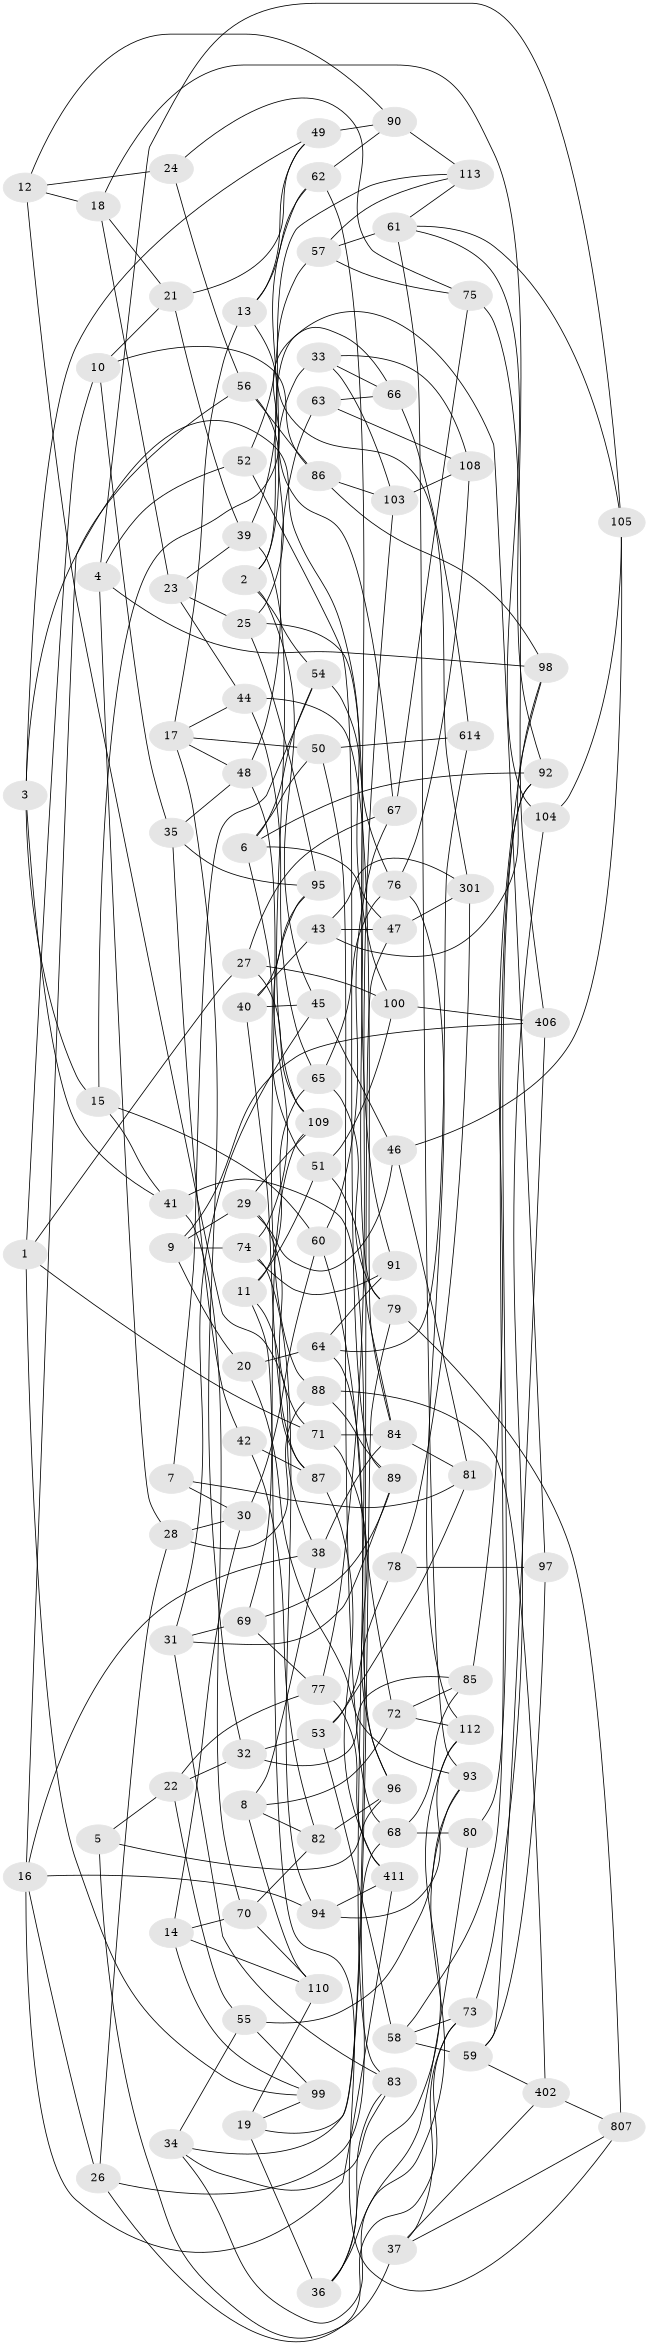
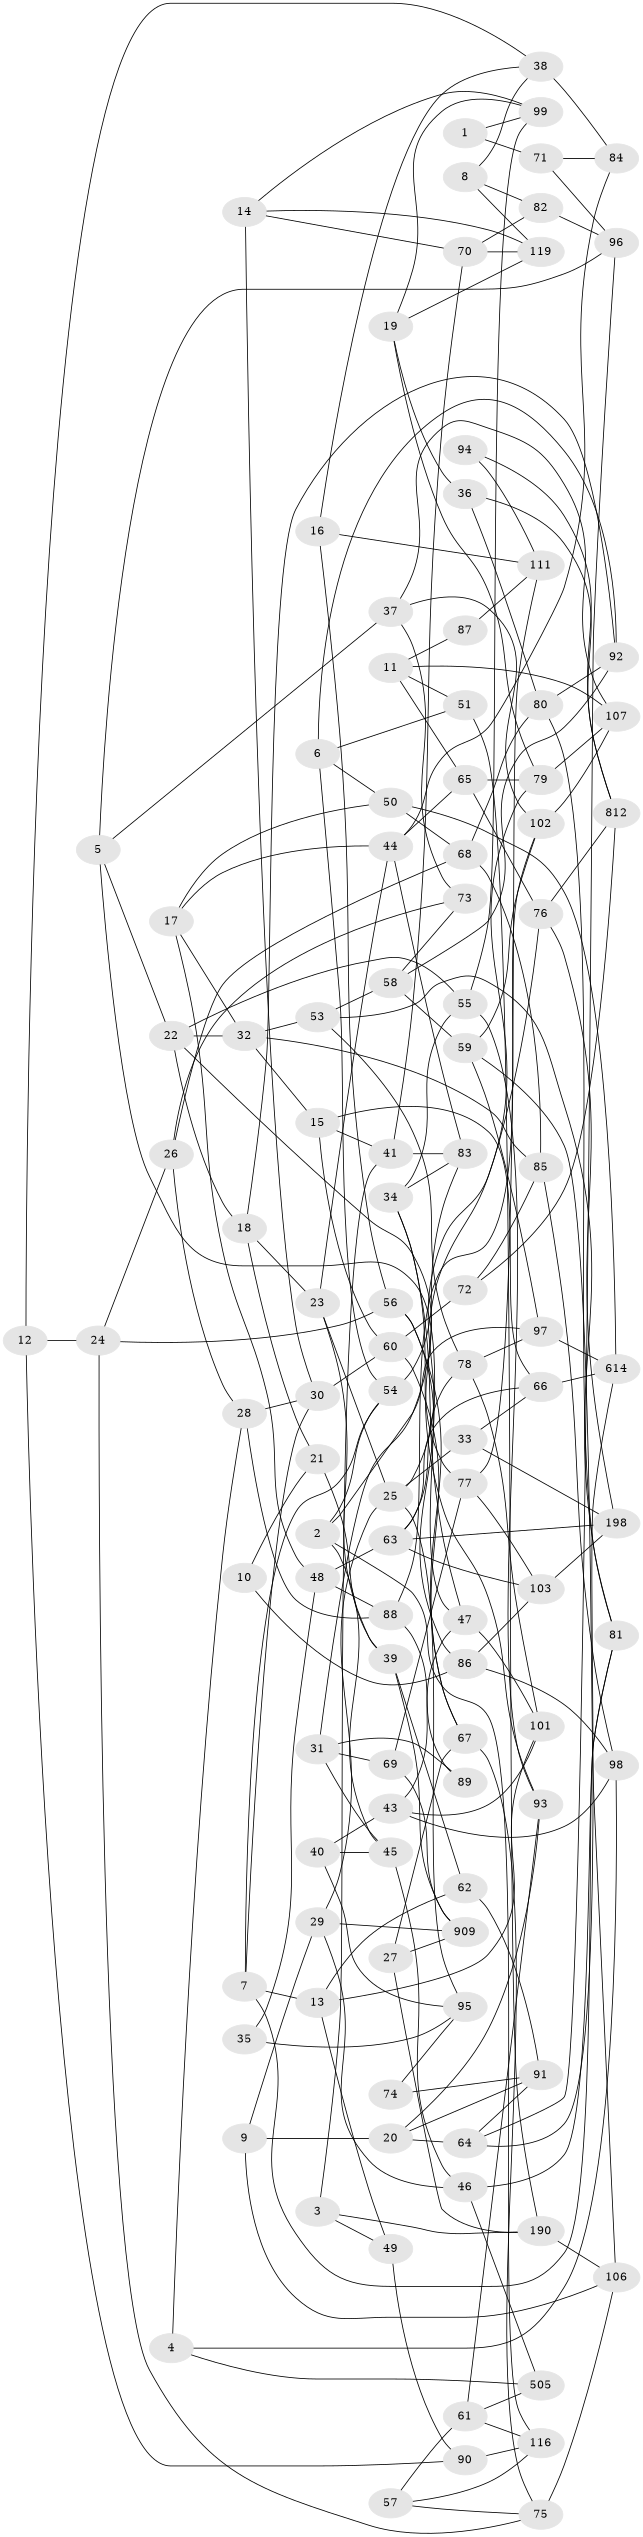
(357, 150) -> none
(470, 175) -> (541, 2443)
(62, 197) -> (196, 1136)
(271, 249) -> none
(370, 431) -> (463, 1570)
(245, 462) -> none
(470, 466) -> (617, 1523)
(622, 522) -> (541, 2386)
(201, 533) -> (281, 1995)
(124, 580) -> none
(50, 810) -> none
(546, 817) -> none
(334, 859) -> (271, 1266)
(470, 889) -> (541, 1727)
(40, 954) -> (281, 1080)
(395, 1004) -> (541, 2231)
(546, 1023) -> (617, 2277)
(132, 1108) -> none
(319, 1123) -> (465, 1932)
(265, 1168) -> none
(208, 1248) -> none
(366, 1297) -> none
(281, 1320) -> (346, 1707)
none -> (578, 1350)
(245, 1441) -> none
none -> (428, 1453)
(436, 1457) -> (584, 1147)
(289, 1579) -> none
(335, 1582) -> none
(470, 1730) -> (617, 813)
(342, 1783) -> none
(395, 1877) -> (541, 566)
(176, 1879) -> none
(319, 1989) -> (541, 252)
(59, 2028) -> (135, 1248)
(546, 2093) -> (541, 824)
none -> (466, 2107)
(622, 2127) -> (617, 717)
(357, 2178) -> (427, 1008)
